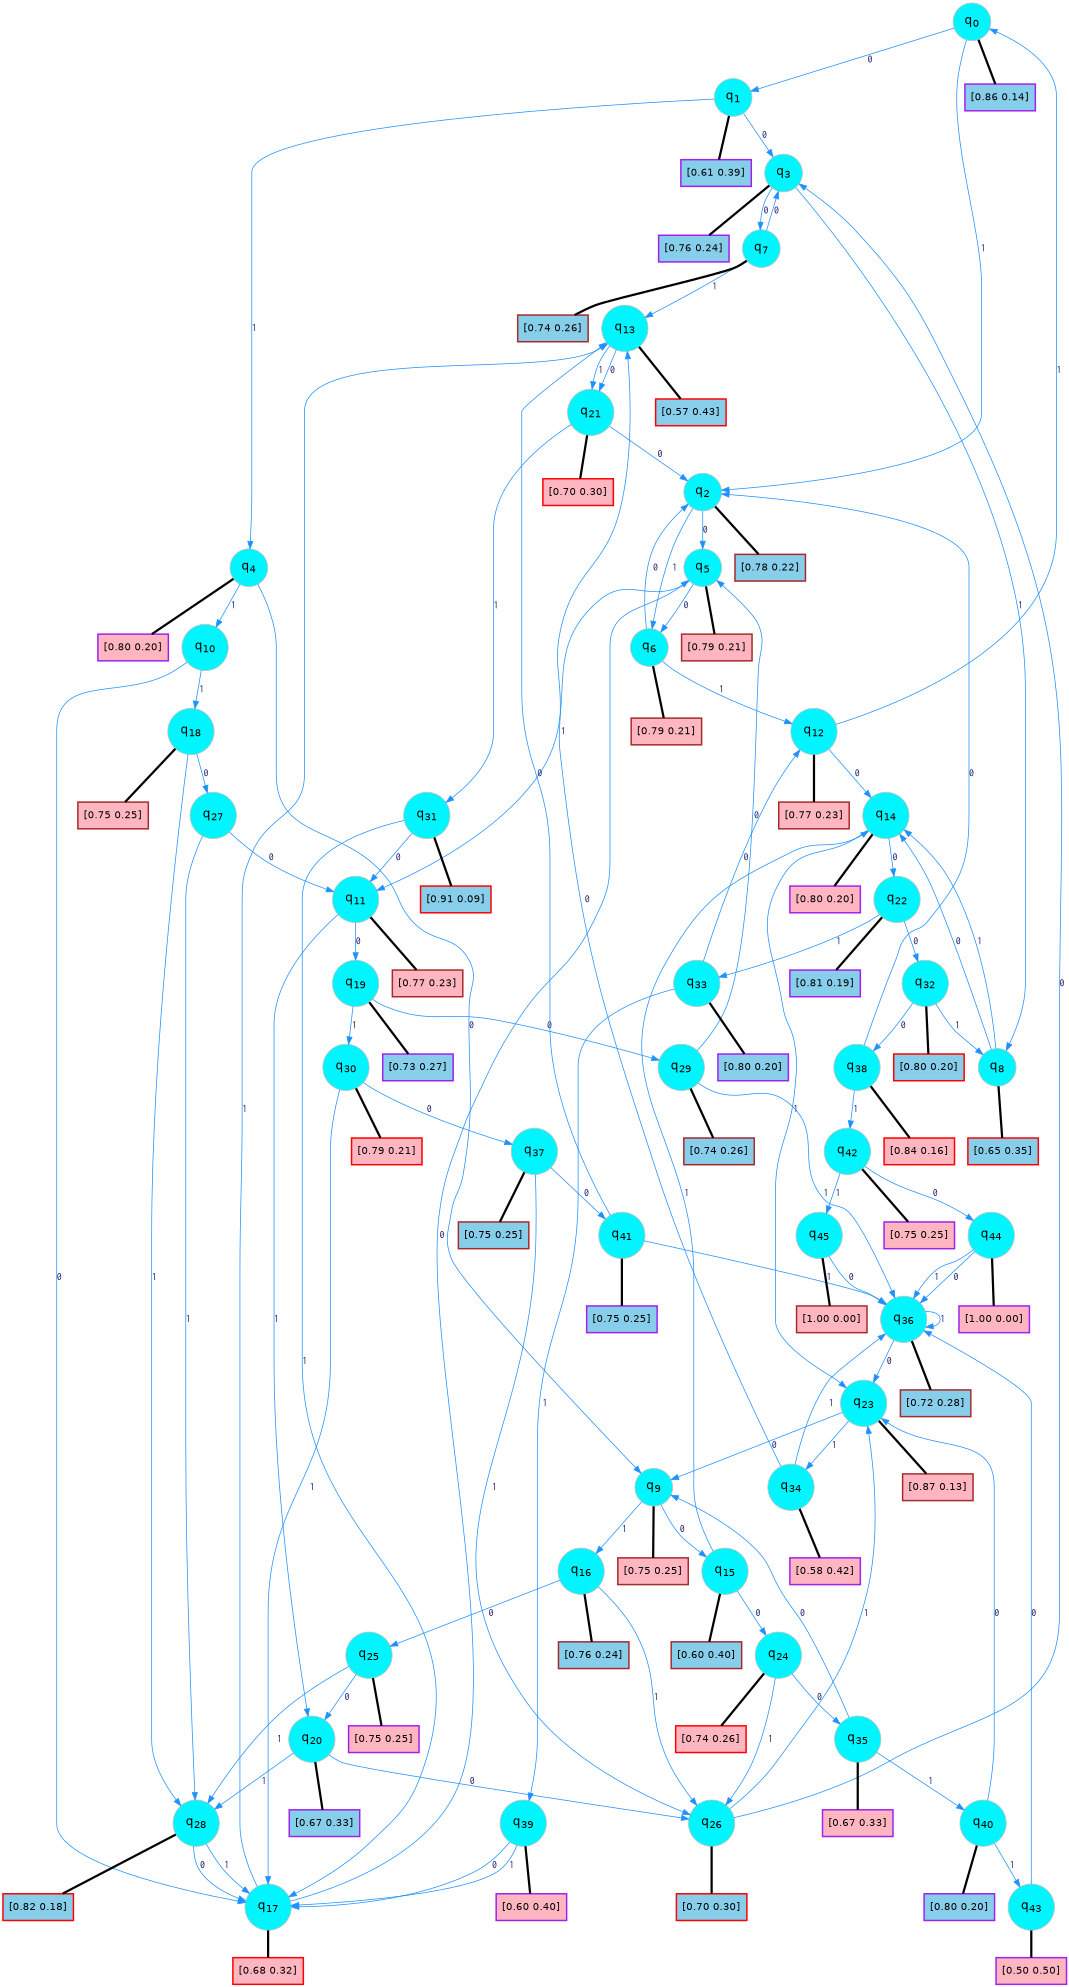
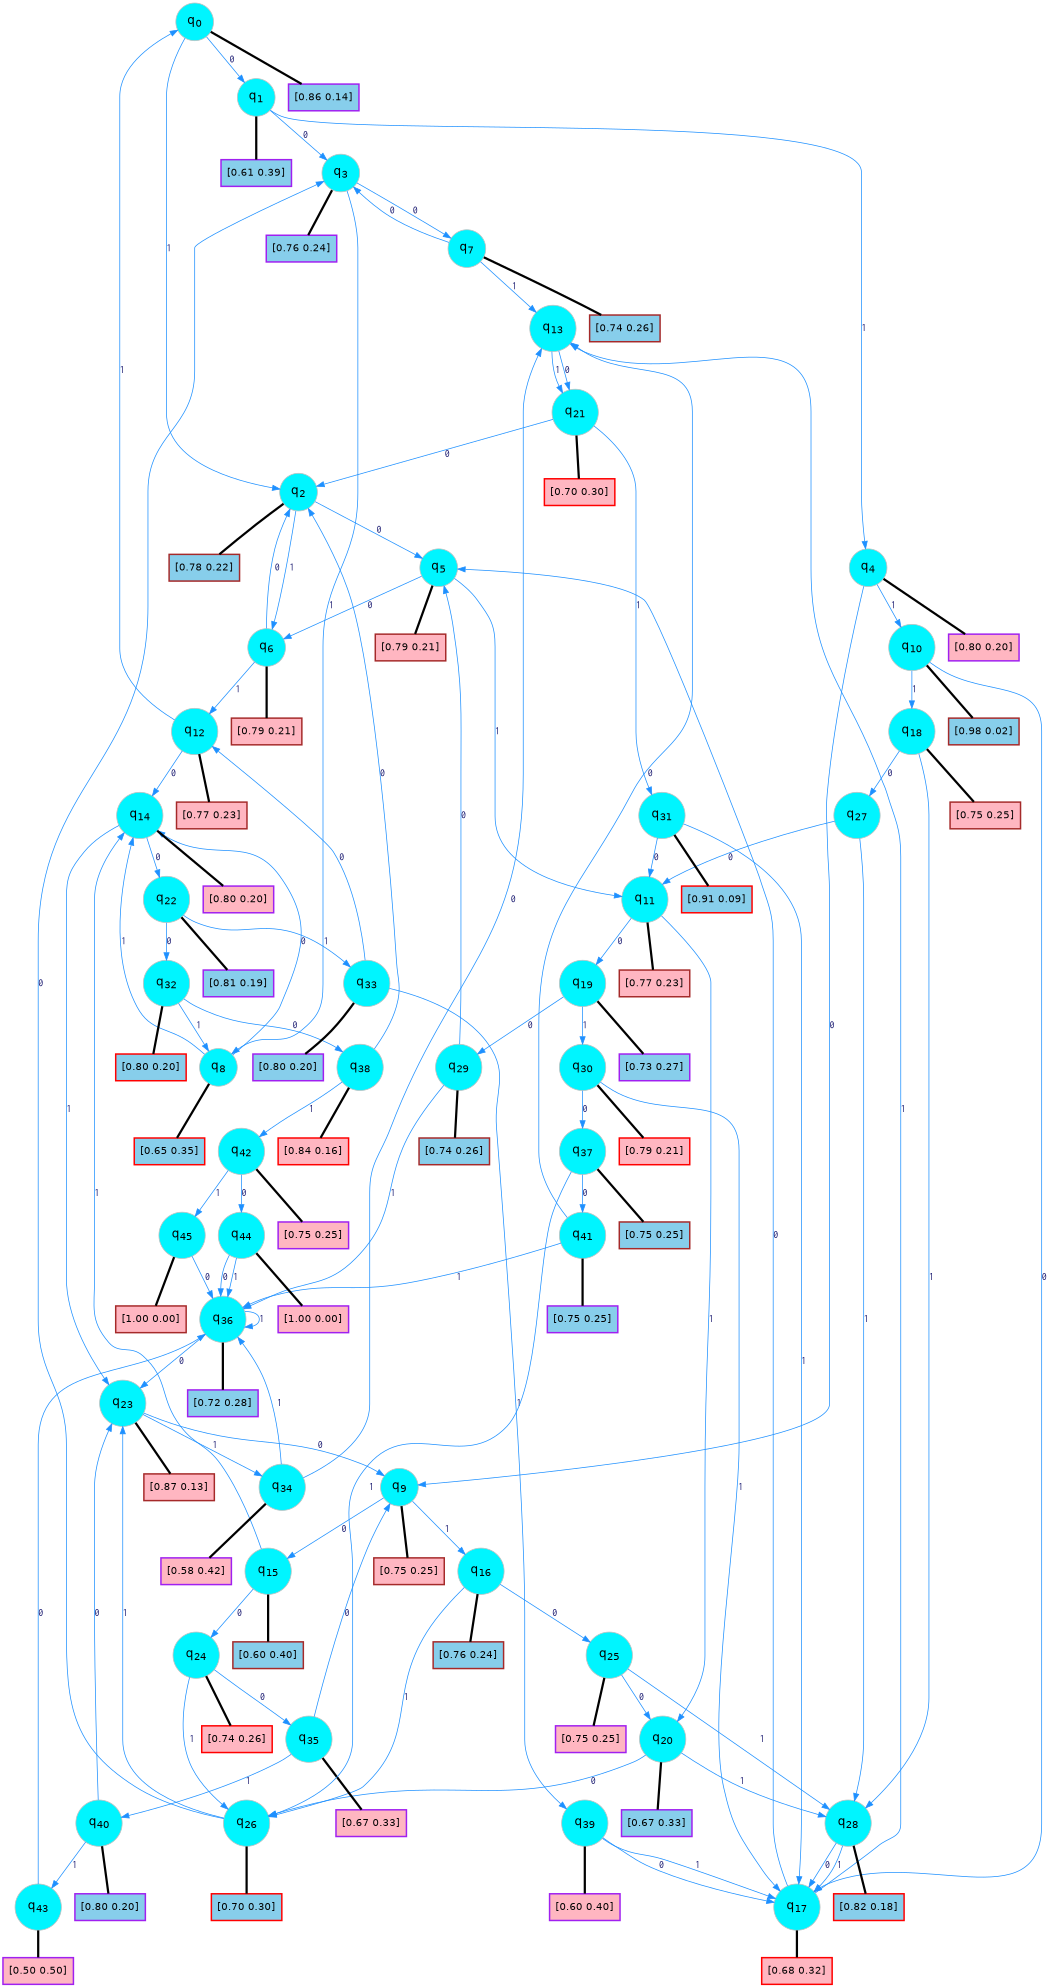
(691, 412) -> none
none -> (984, 731)
(936, 1403) -> (223, 1403)
